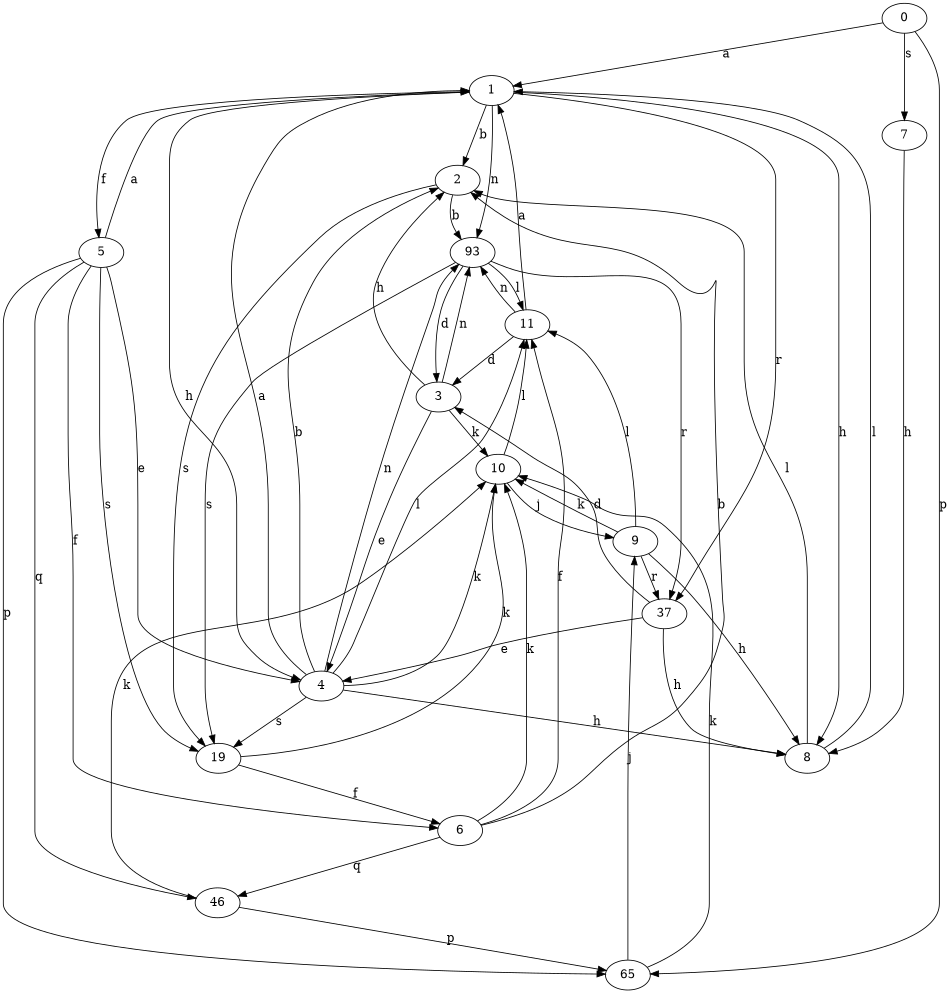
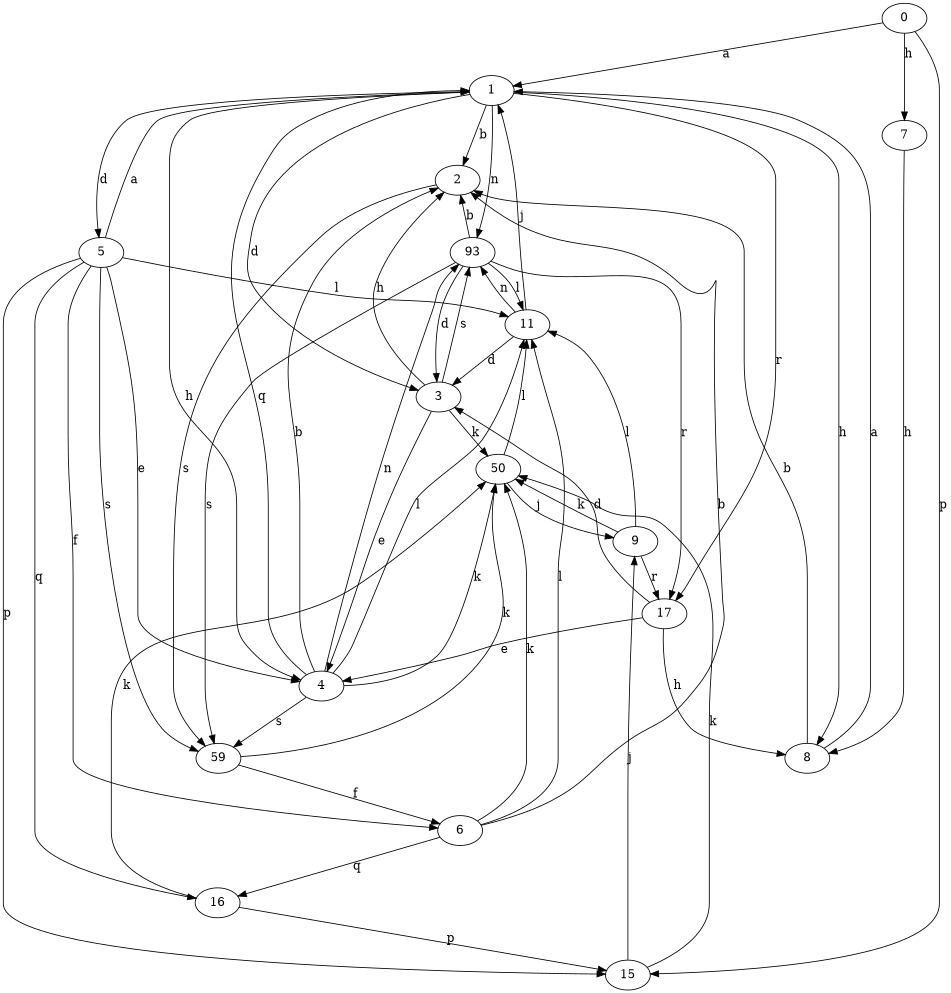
(909, 54) -> (909, 54)
(104, 180) -> (104, 180)
(450, 214) -> (466, 221)
(522, 216) -> (522, 216)
none -> (257, 220)
none -> (301, 290)
(463, 325) -> (463, 325)
(262, 397) -> (262, 397)
(874, 433) -> (874, 433)
(498, 469) -> (498, 469)
(787, 469) -> (787, 469)
(560, 578) -> (560, 578)
(664, 614) -> (664, 614)
(728, 640) -> none
(549, 720) -> none
(218, 758) -> (218, 758)
(218, 903) -> (218, 903)
(628, 975) -> (628, 975)
